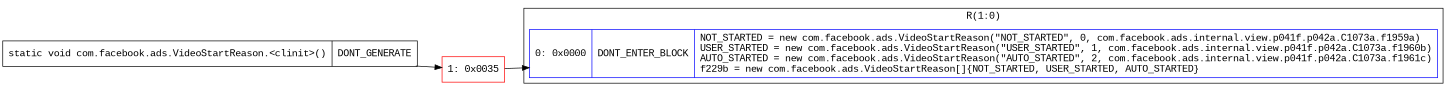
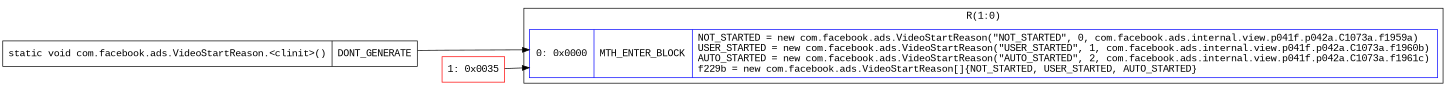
(643, 53) -> (642, 53)
(425, 67) -> (470, 50)
